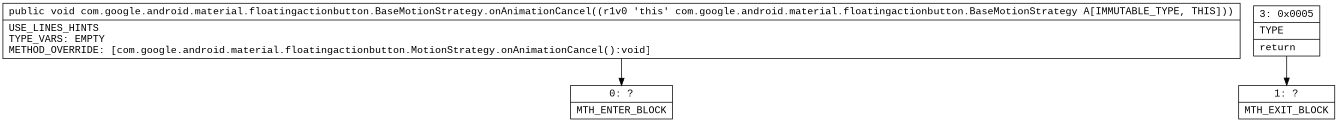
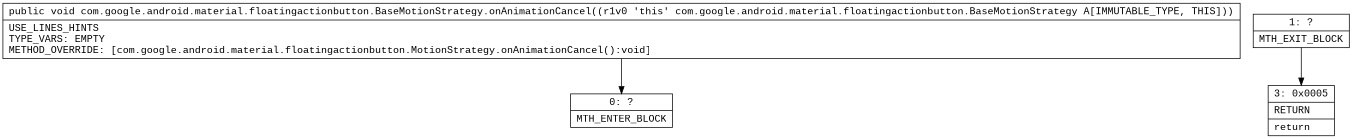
(1272, 31) -> (1292, 110)
(1287, 67) -> (1301, 63)
